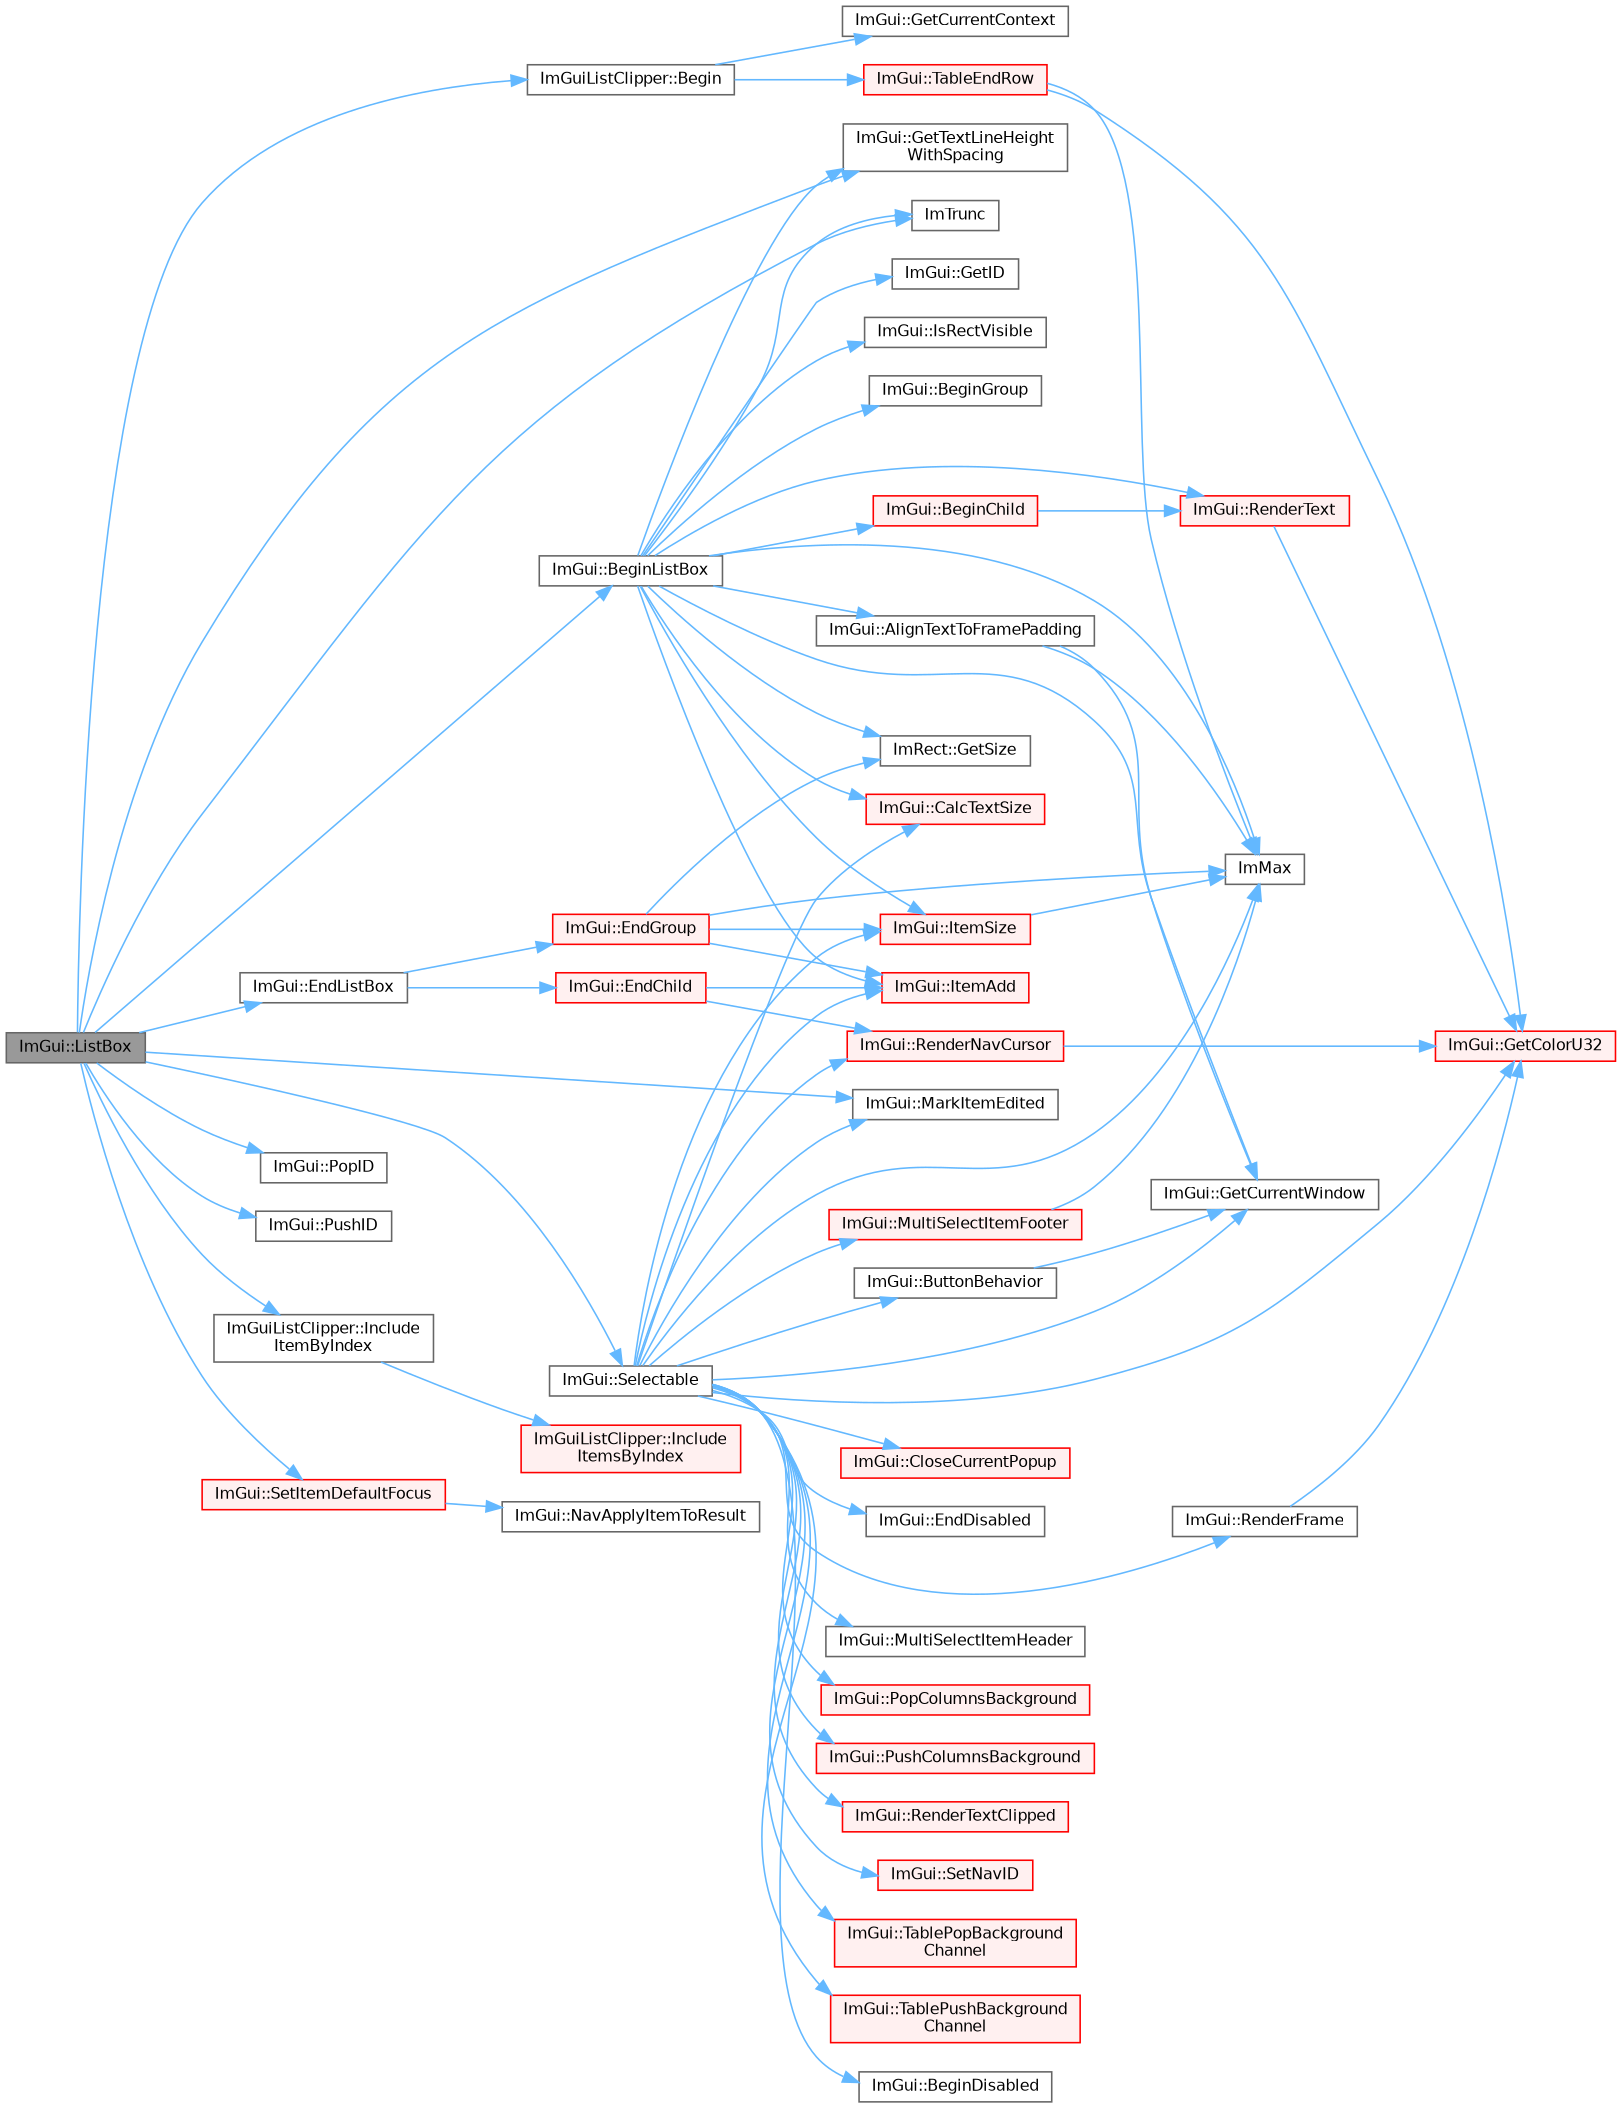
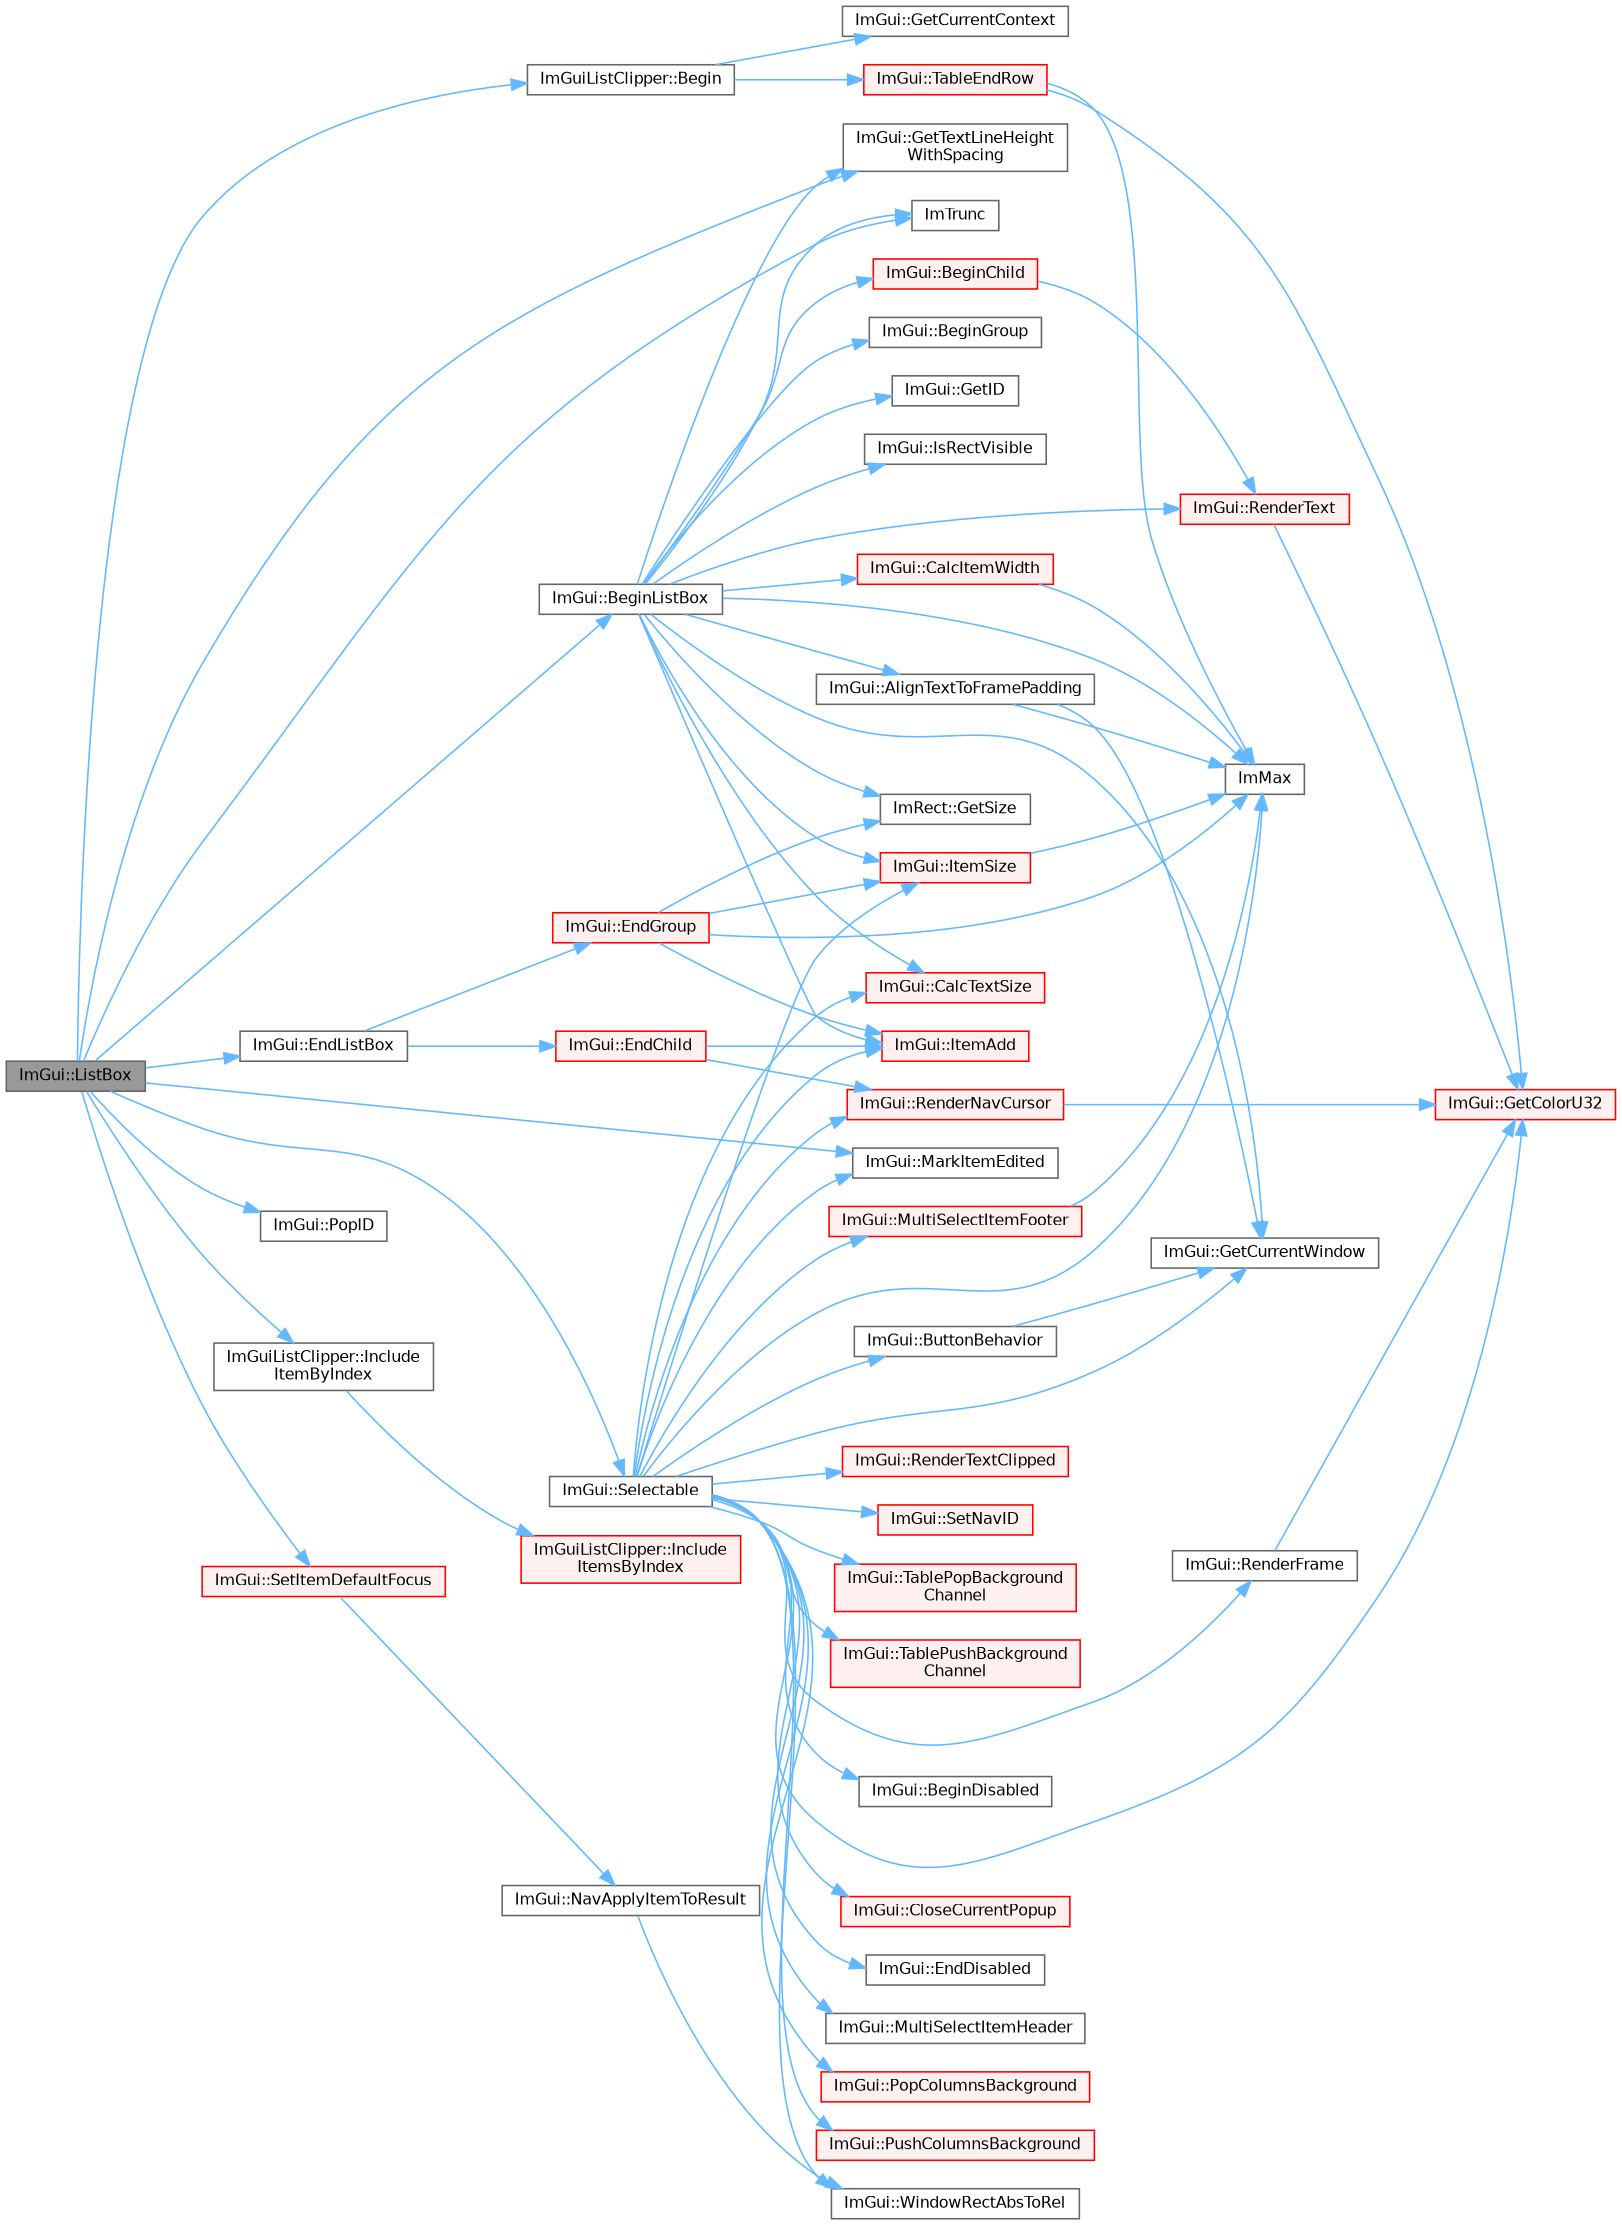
none -> (955, 569)
(324, 1226) -> none
none -> (955, 2204)
